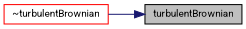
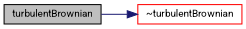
(121, 14) -> (114, 14)
